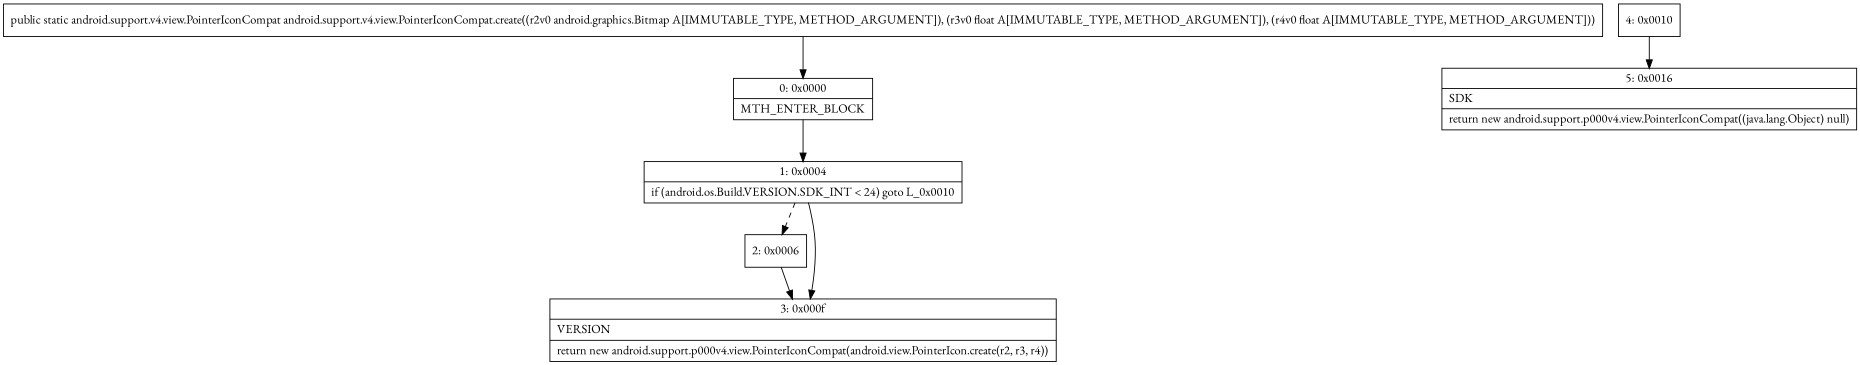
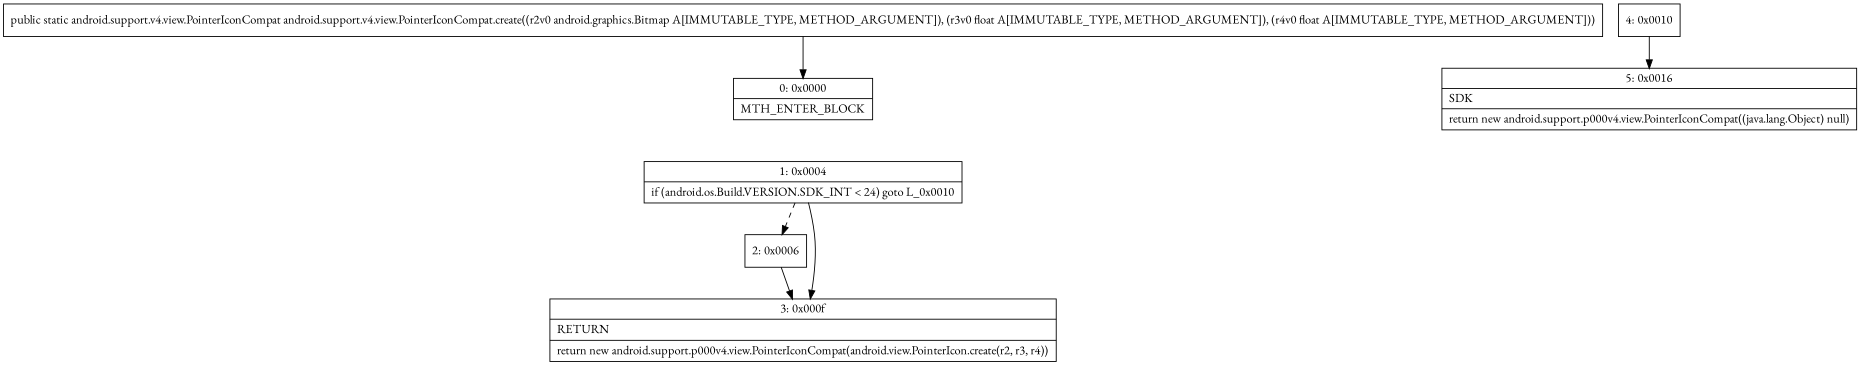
(803, 136) -> none
(584, 329) -> (583, 329)
